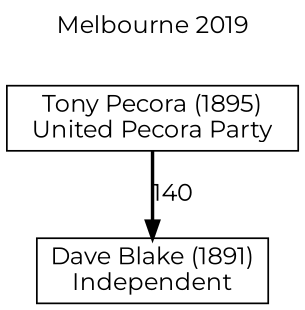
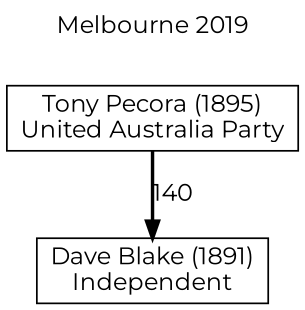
(153, 118) -> (153, 118)
